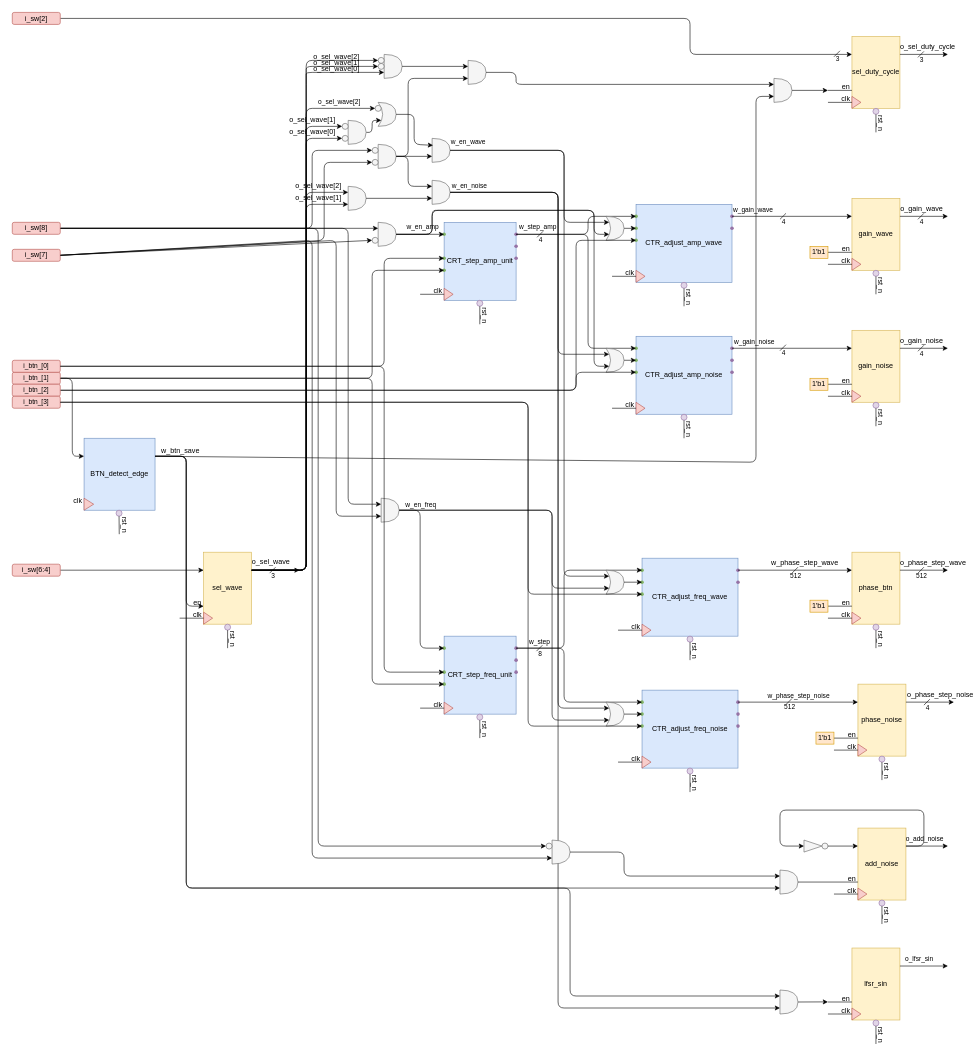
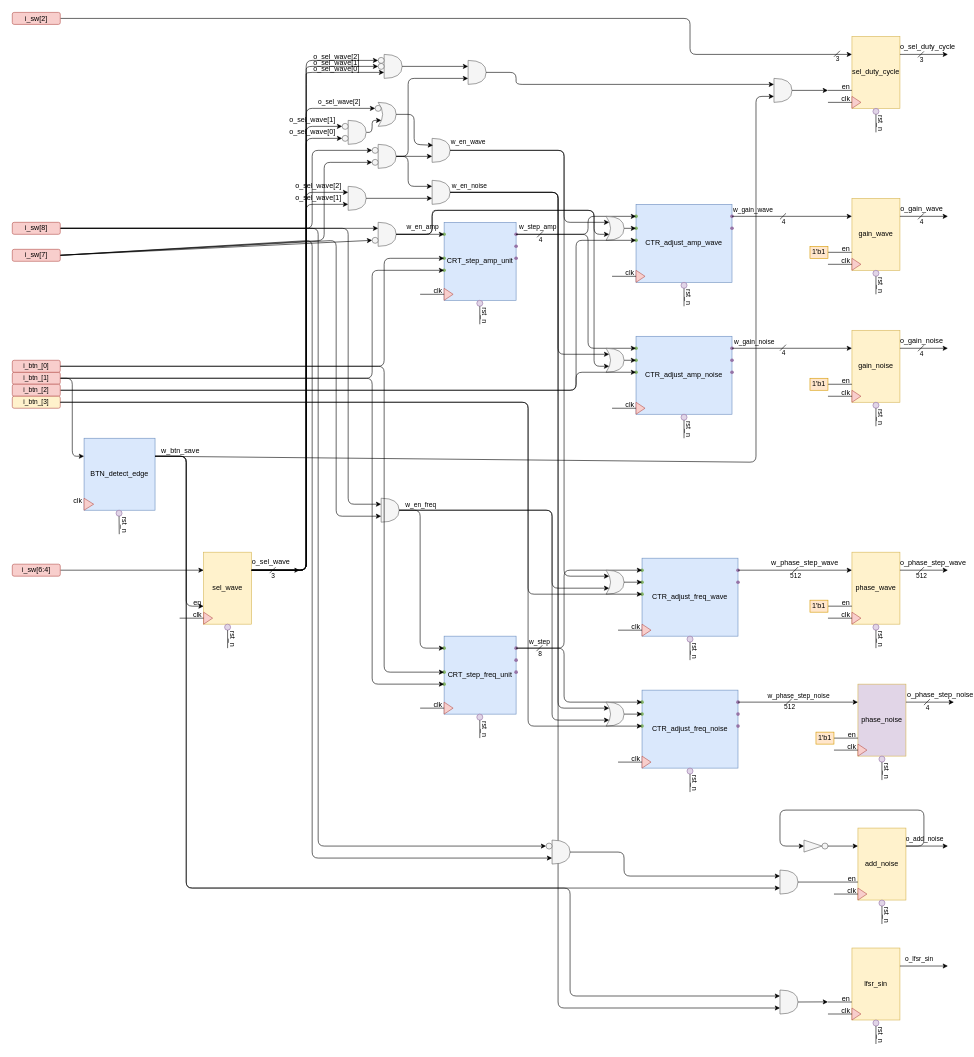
(36, 402) -> (36, 402)
(876, 588) -> (876, 588)
(882, 720) -> (882, 720)
